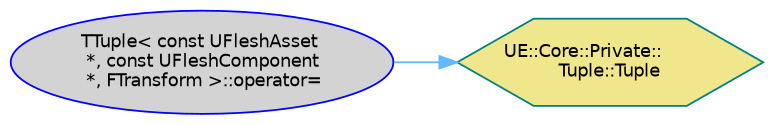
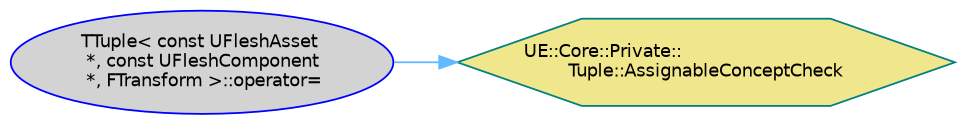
(610, 62) -> (706, 62)
